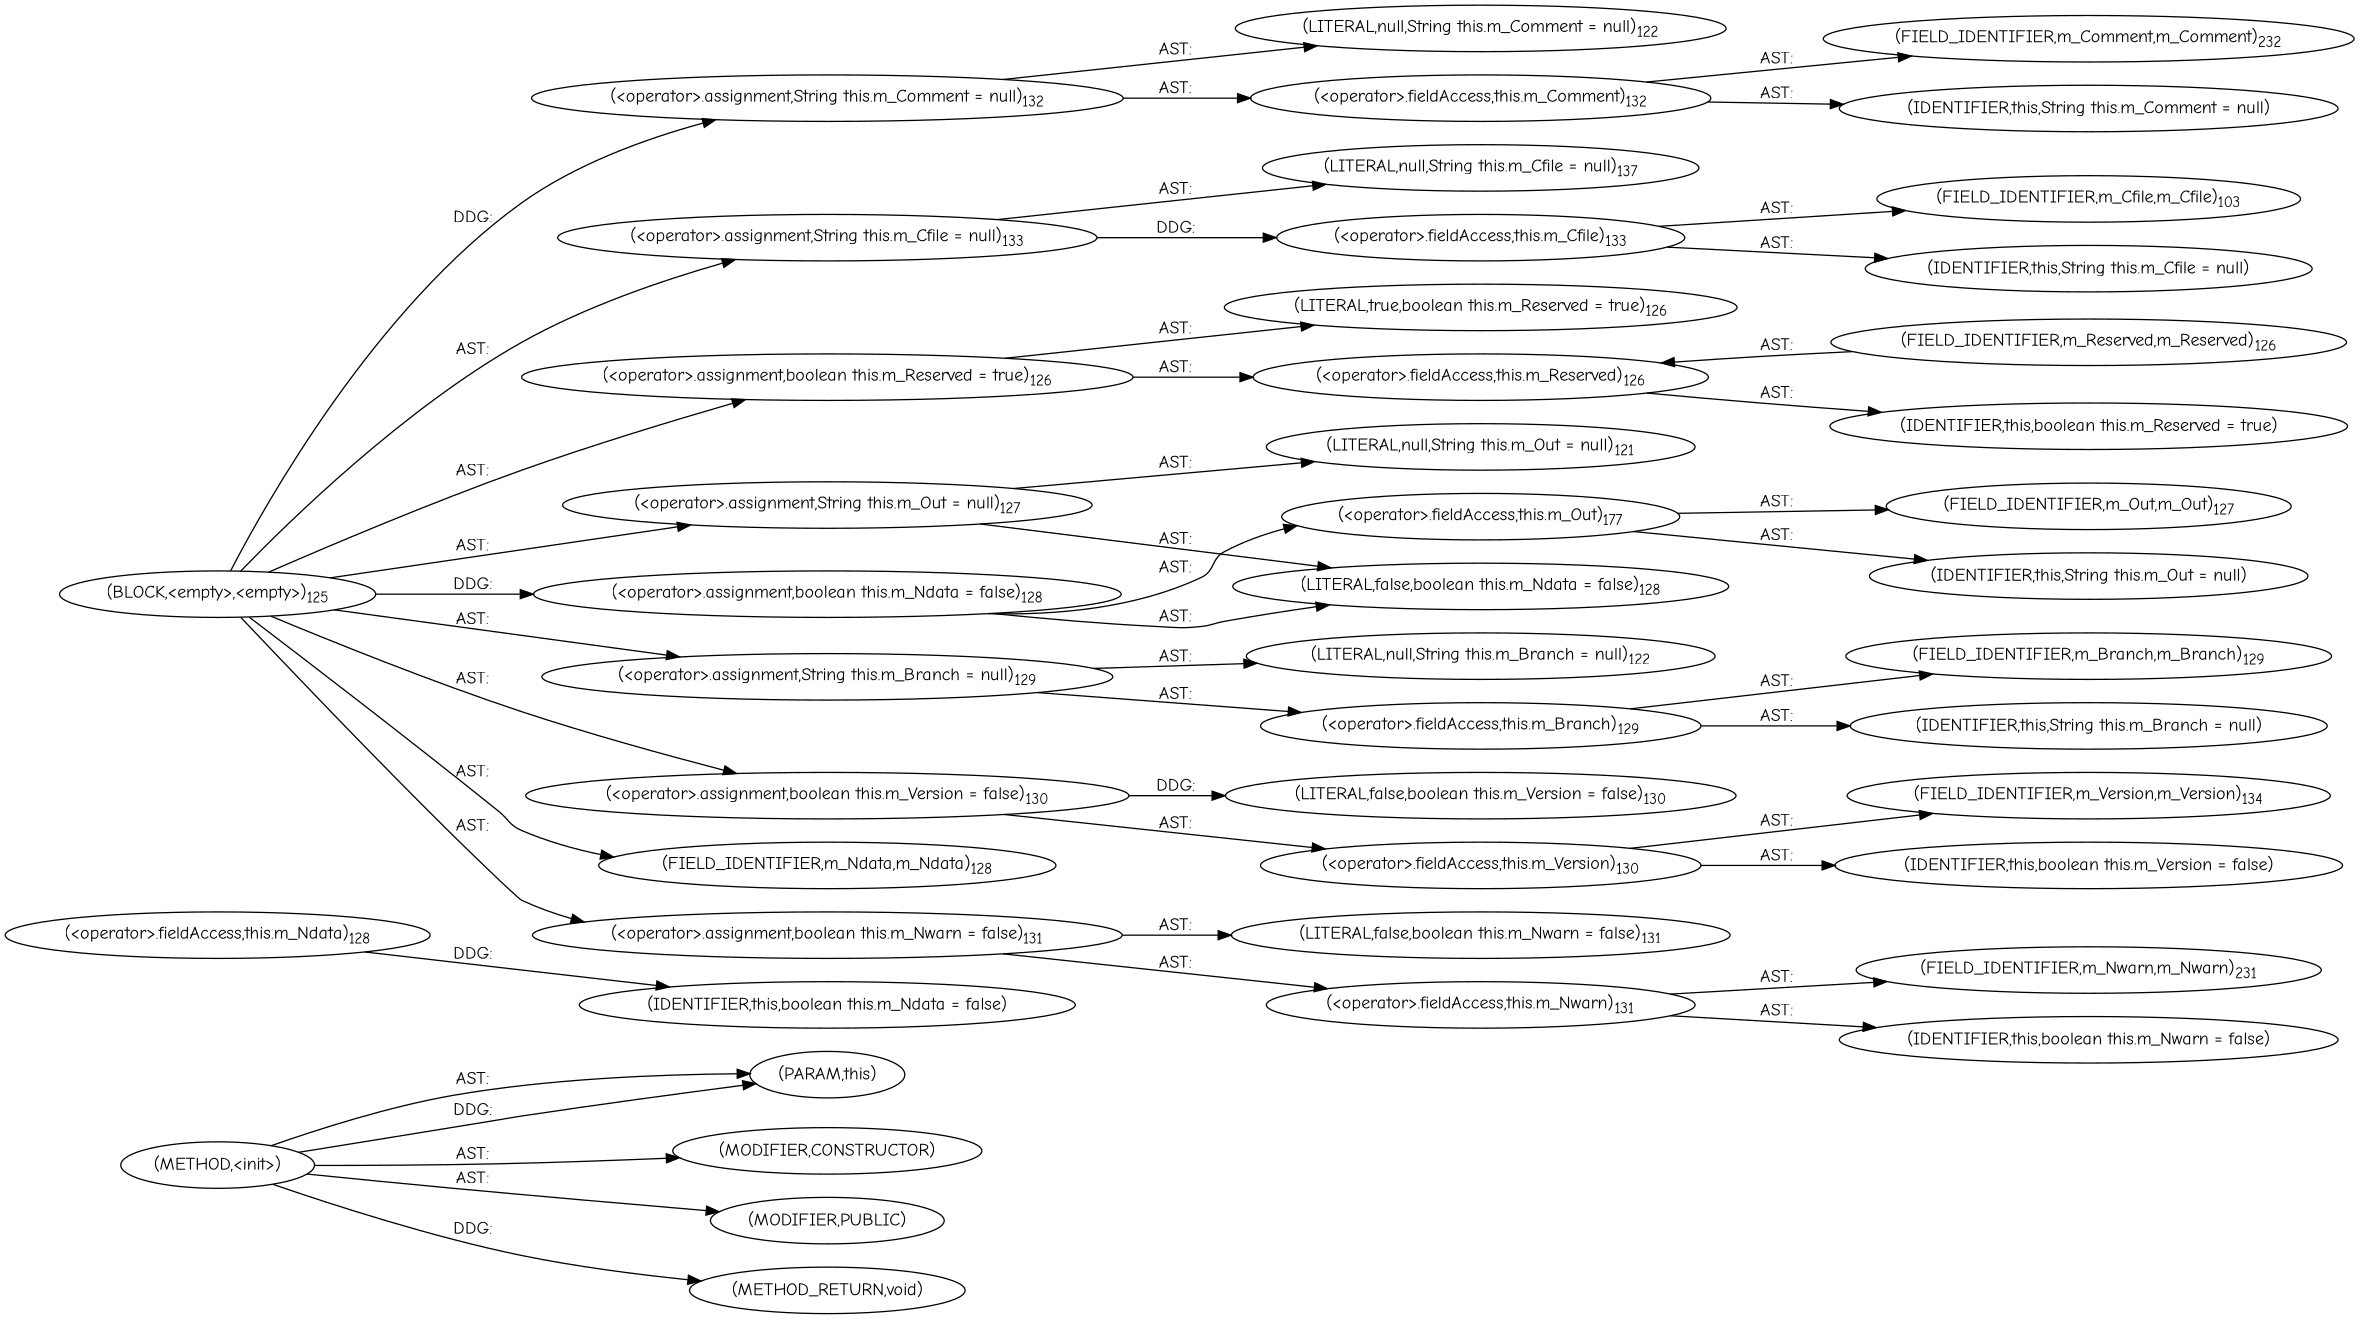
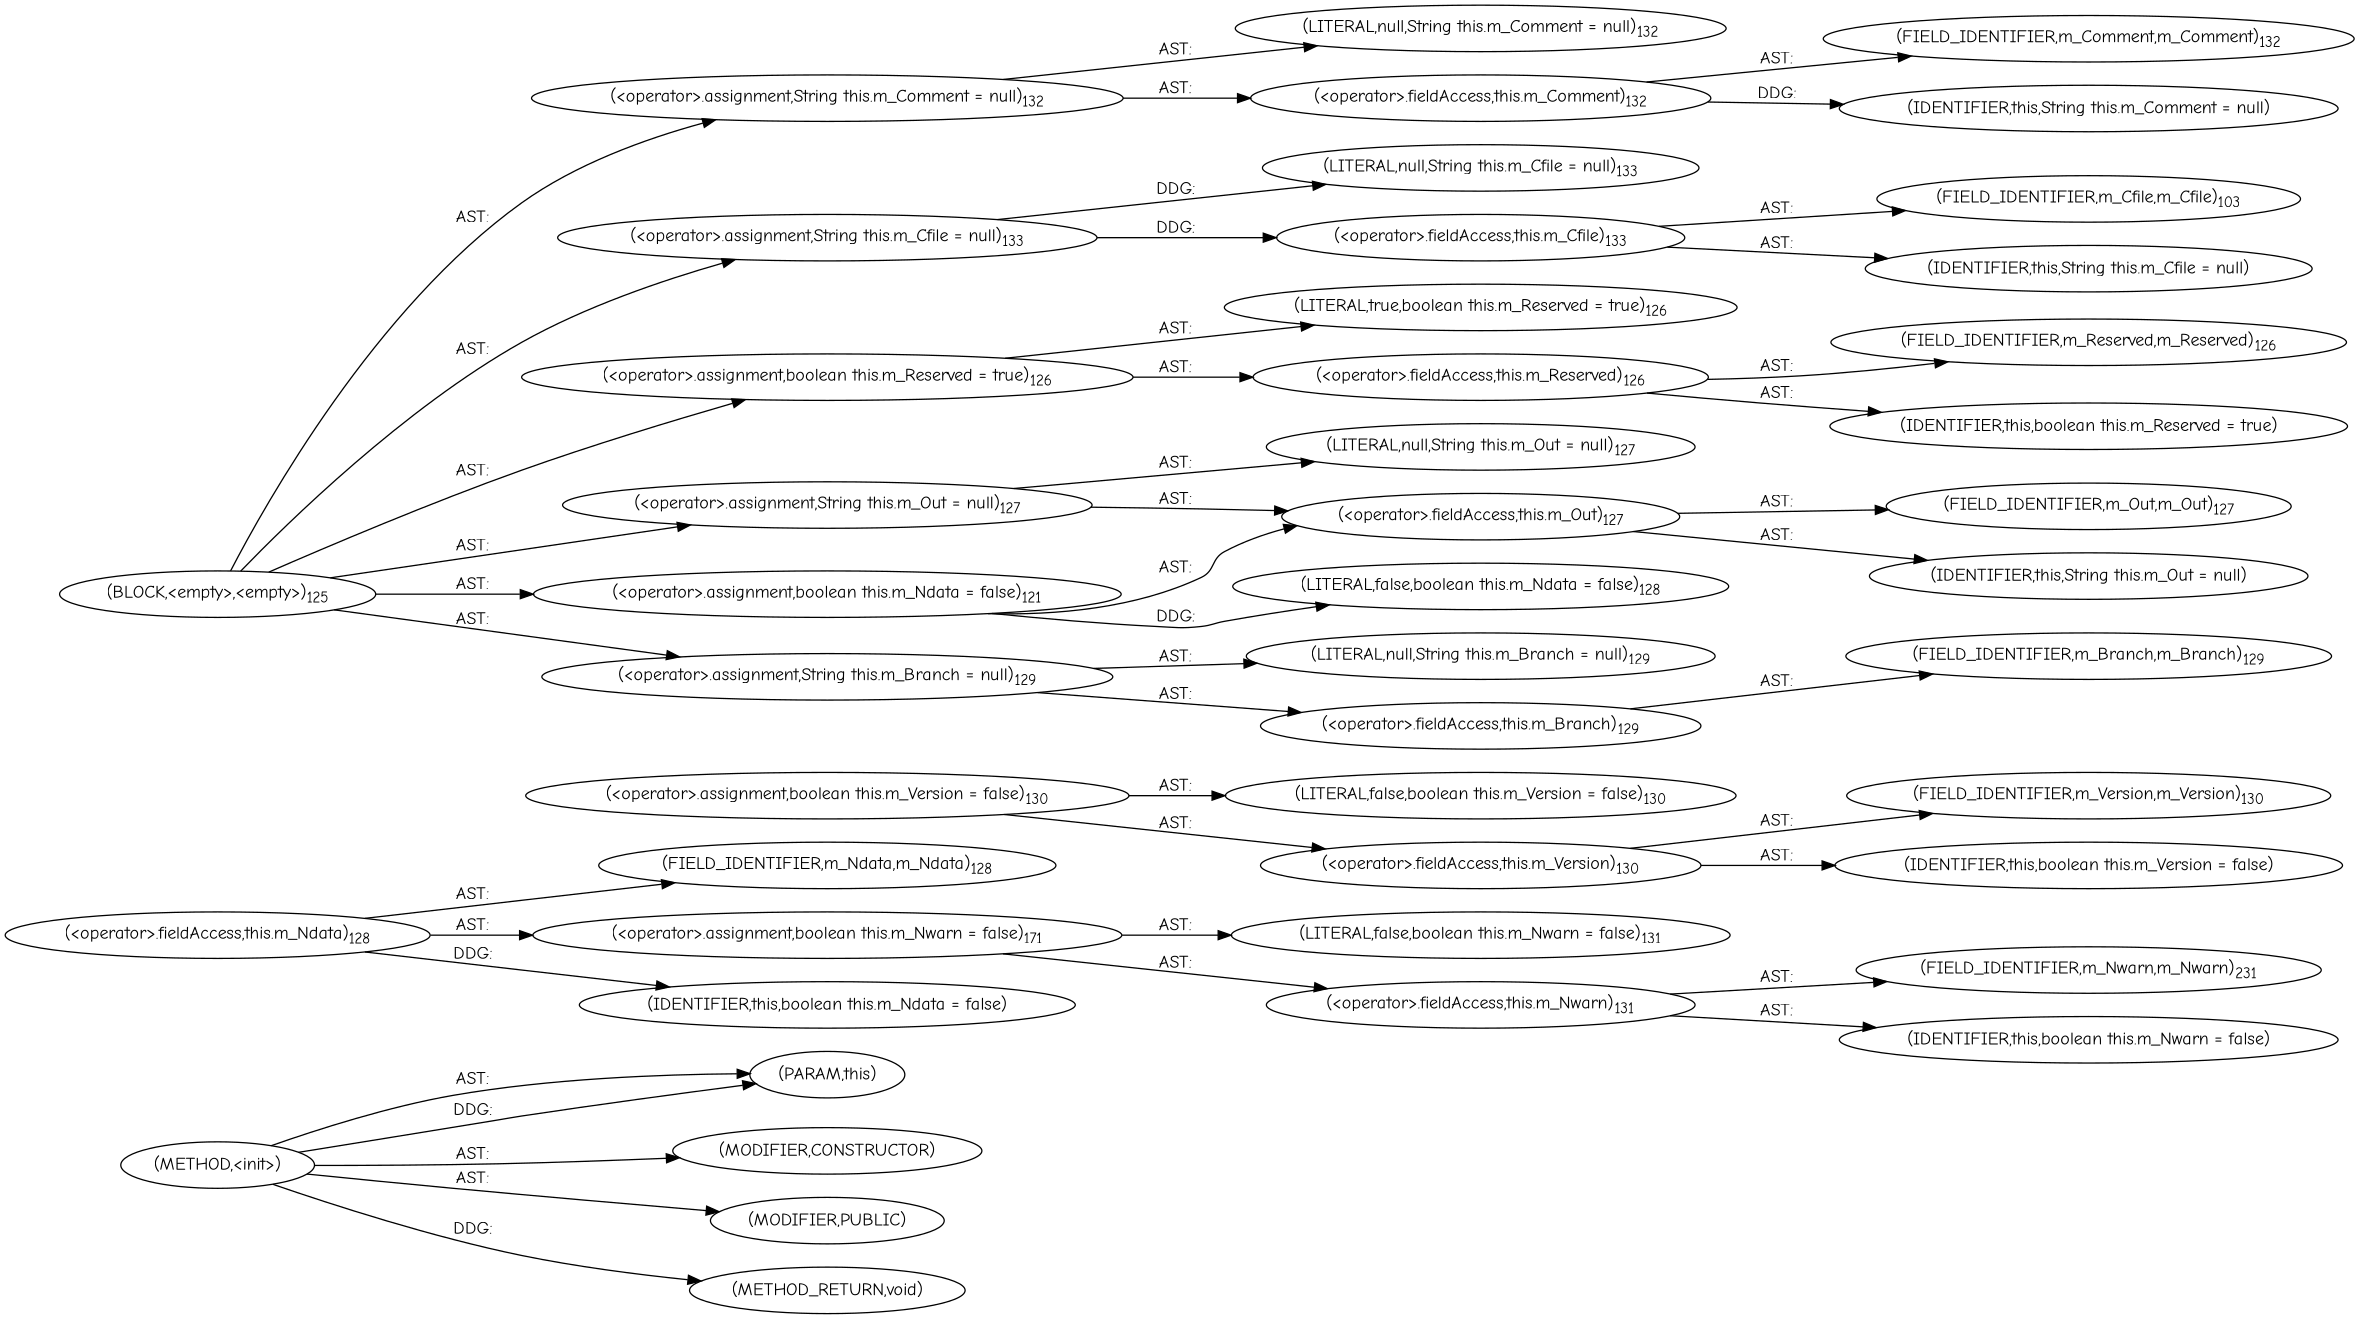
(1648, 26) -> (1648, 26)
(2270, 37) -> (2270, 37)
(1780, 94) -> (1780, 94)
(1627, 166) -> (1627, 166)
(1179, 189) -> (1179, 189)
(476, 218) -> (476, 218)
(1763, 356) -> (1821, 374)
(1625, 445) -> (1625, 445)
(1613, 515) -> (1613, 515)
(1149, 545) -> (1183, 509)
(476, 584) -> (476, 584)
(1032, 592) -> (1032, 592)
(1179, 617) -> (1179, 617)
(1640, 654) -> (1640, 654)
(494, 702) -> none
(2089, 726) -> none
(419, 748) -> (513, 901)
(398, 780) -> (475, 935)
(1179, 786) -> (1179, 786)
(2253, 794) -> (2253, 794)
(1033, 933) -> (1033, 933)
